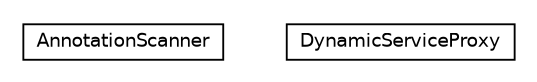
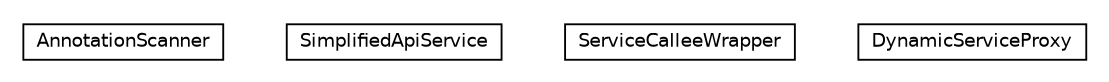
none -> (393, 41)
none -> (679, 41)
